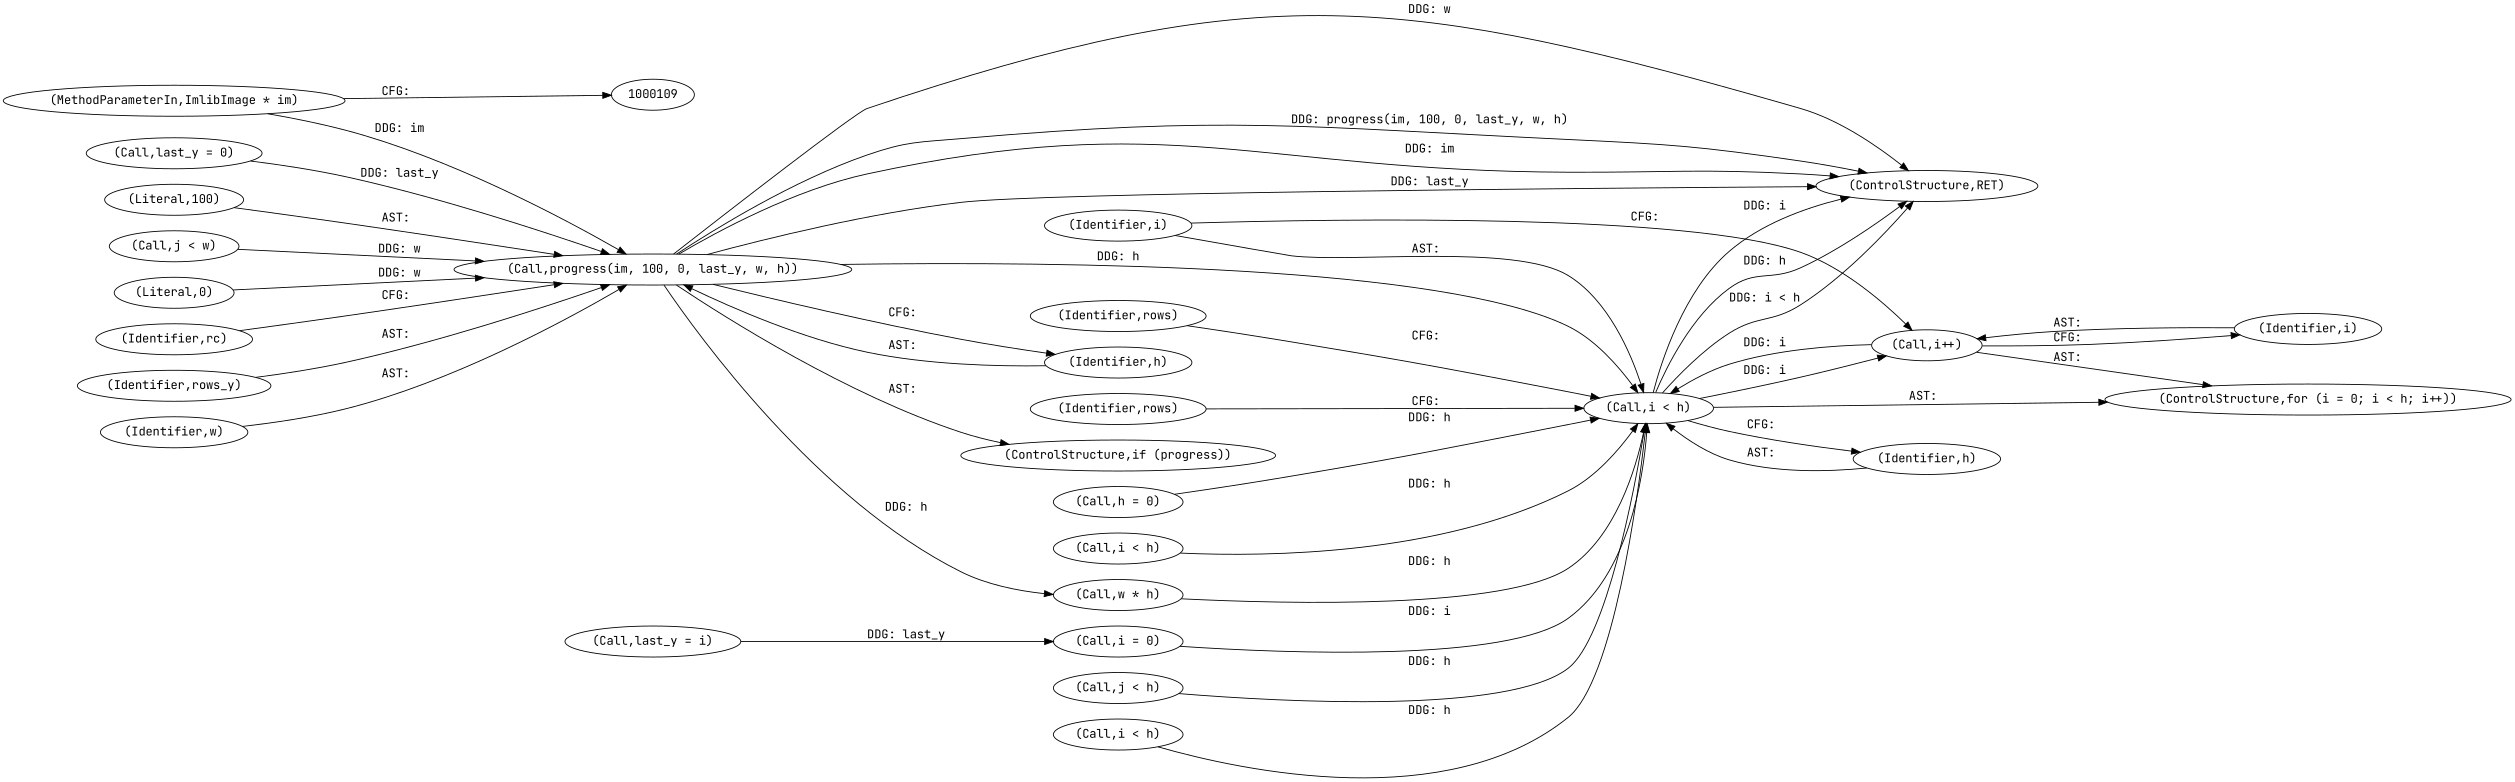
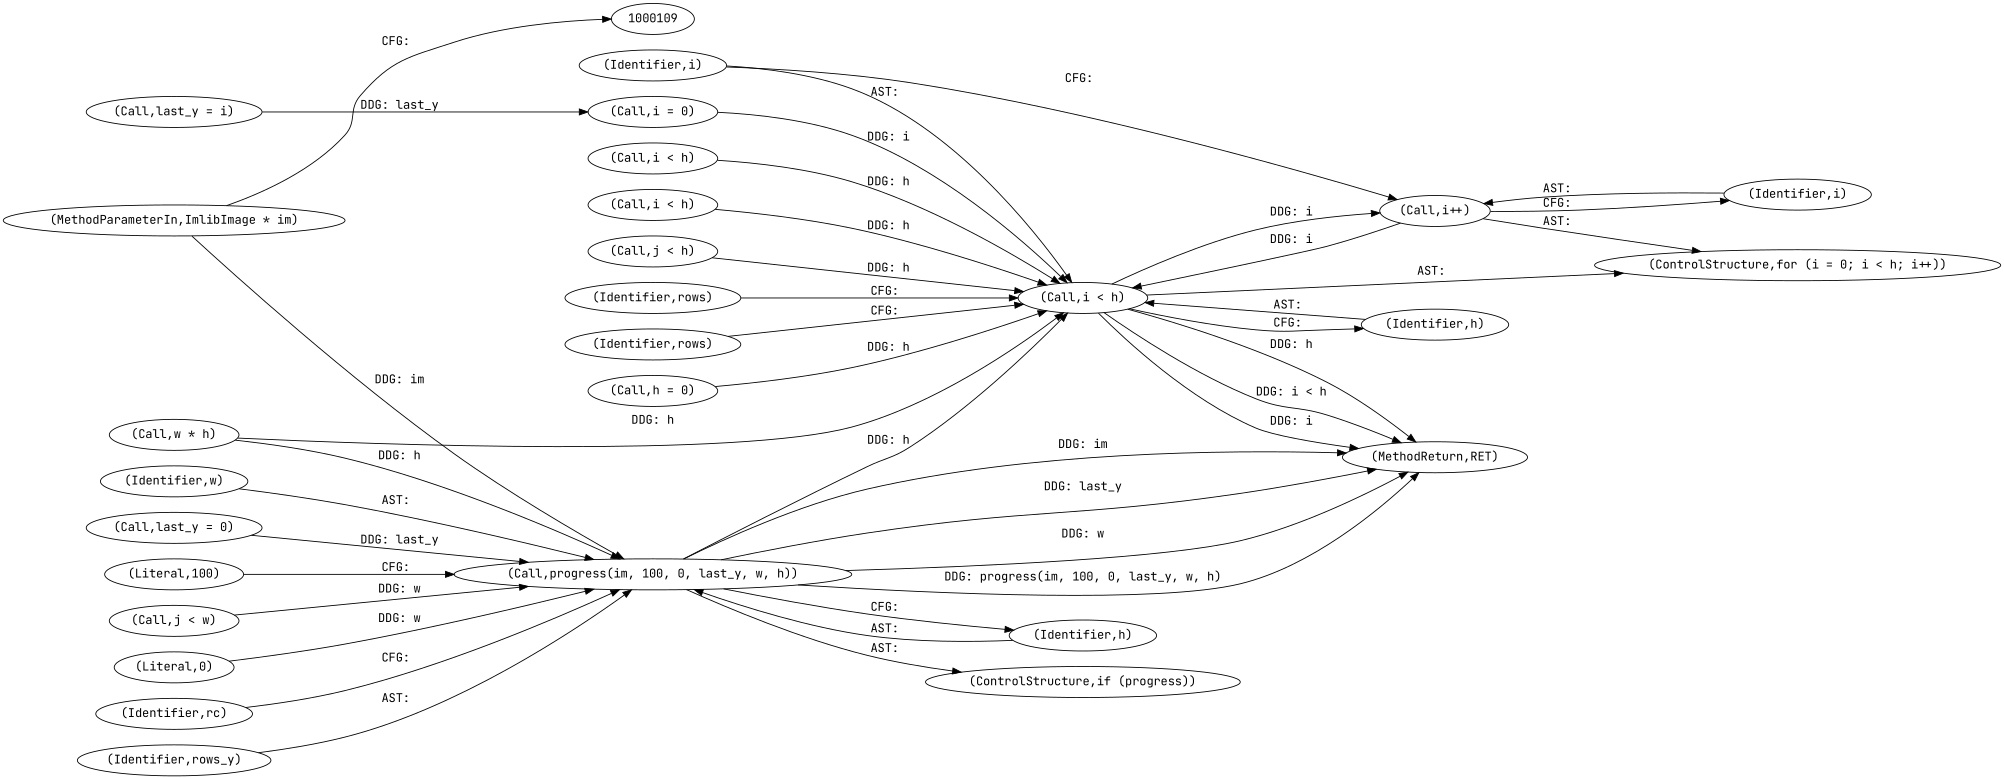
(1927, 186) -> (1435, 457)
(400, 218) -> (400, 568)
(827, 476) -> (428, 482)
